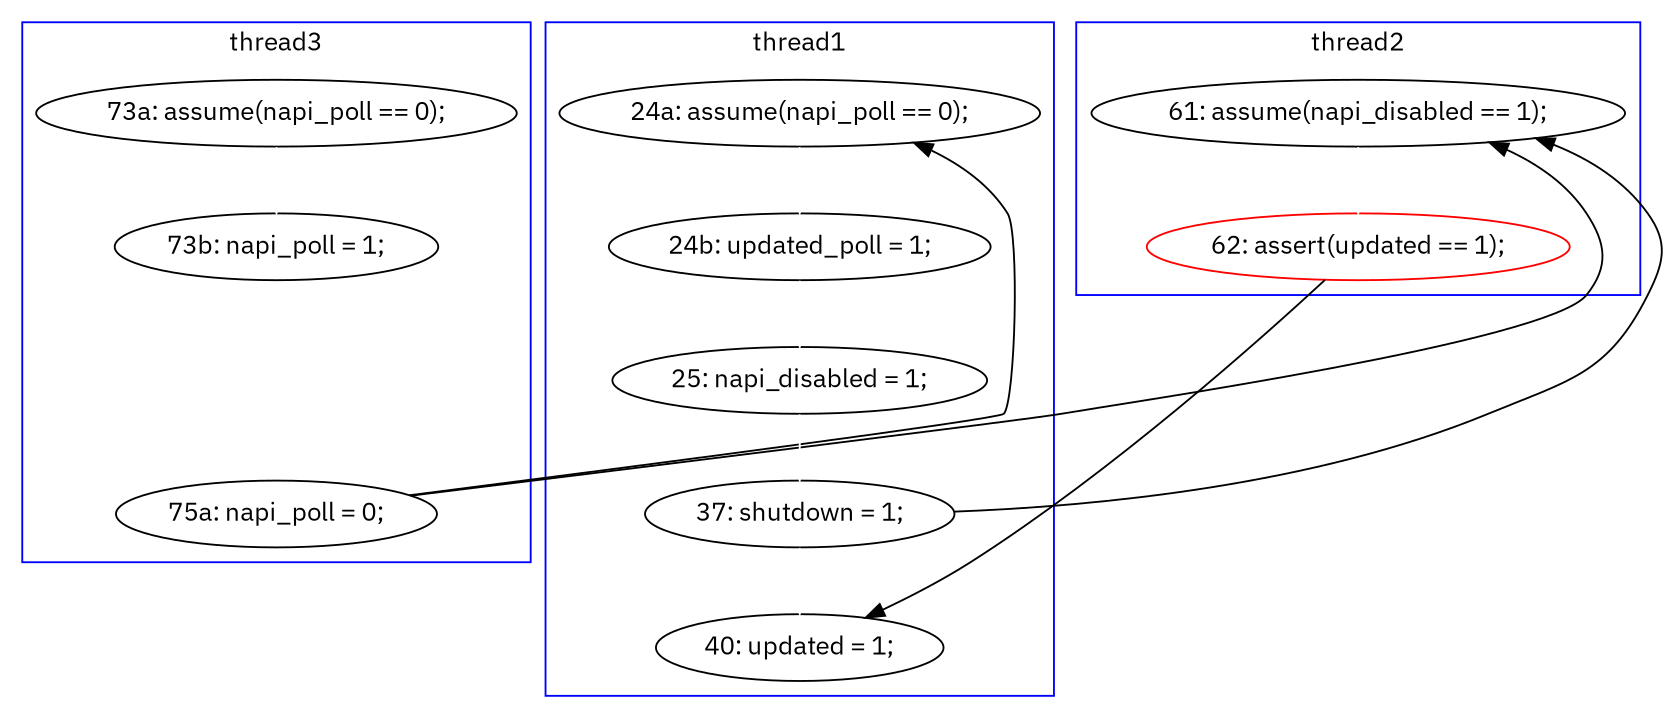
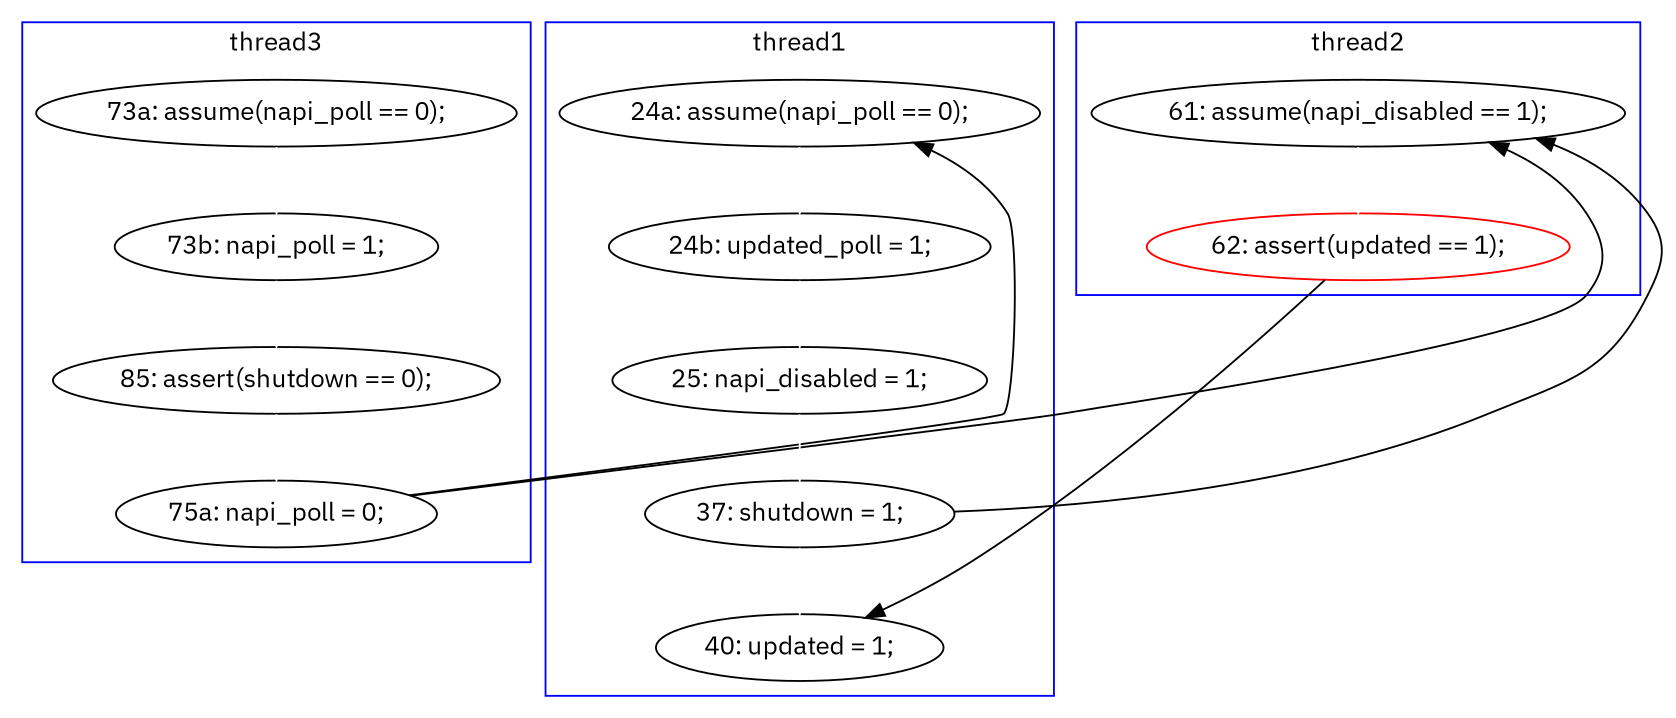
none -> (276, 380)
